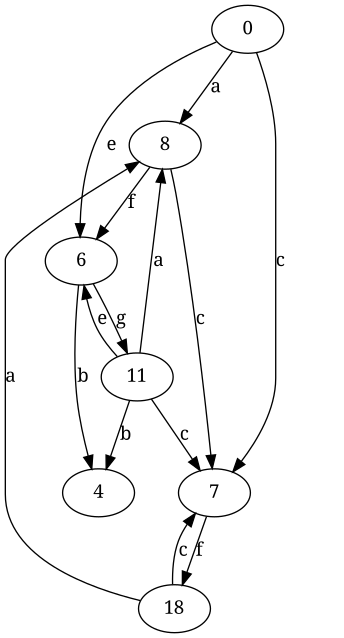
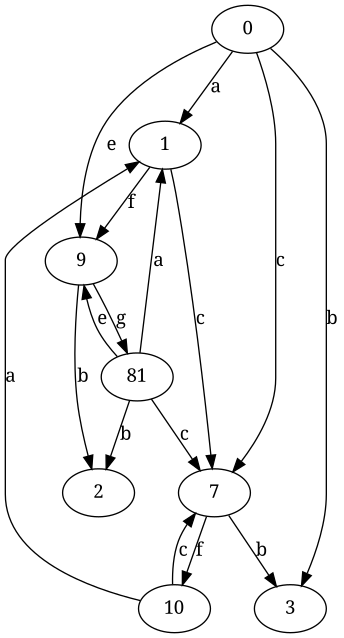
(165, 145) -> (165, 145)
(81, 261) -> (81, 261)
(137, 377) -> (137, 377)
(99, 493) -> (99, 493)
(174, 609) -> (174, 609)
none -> (290, 609)
